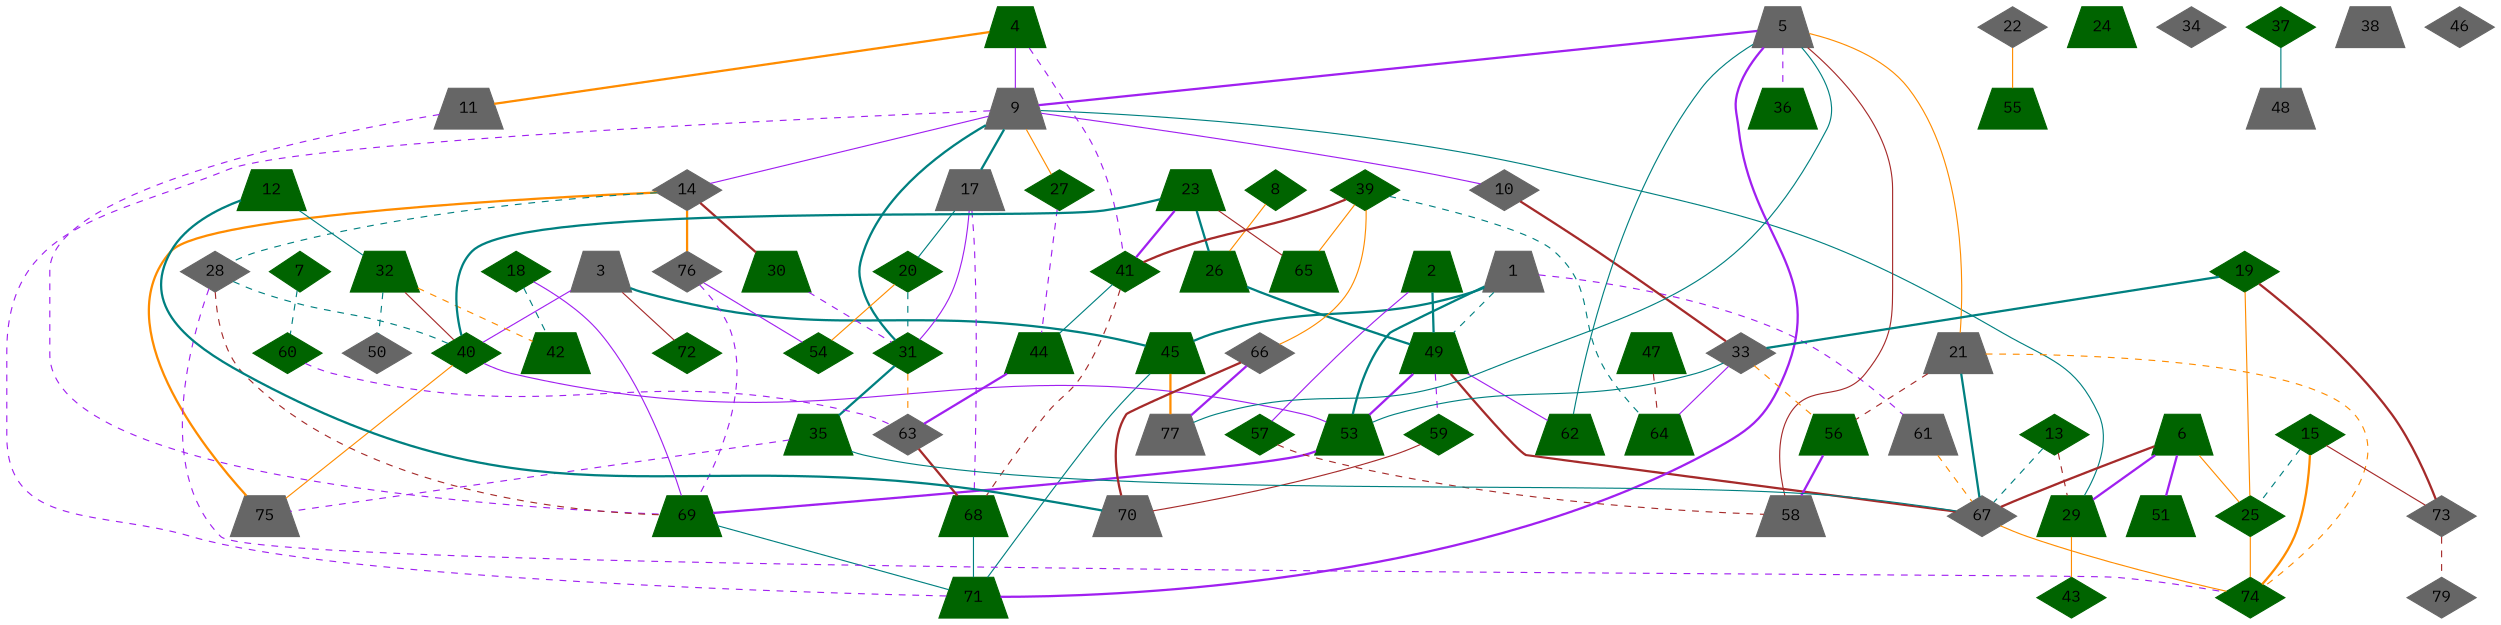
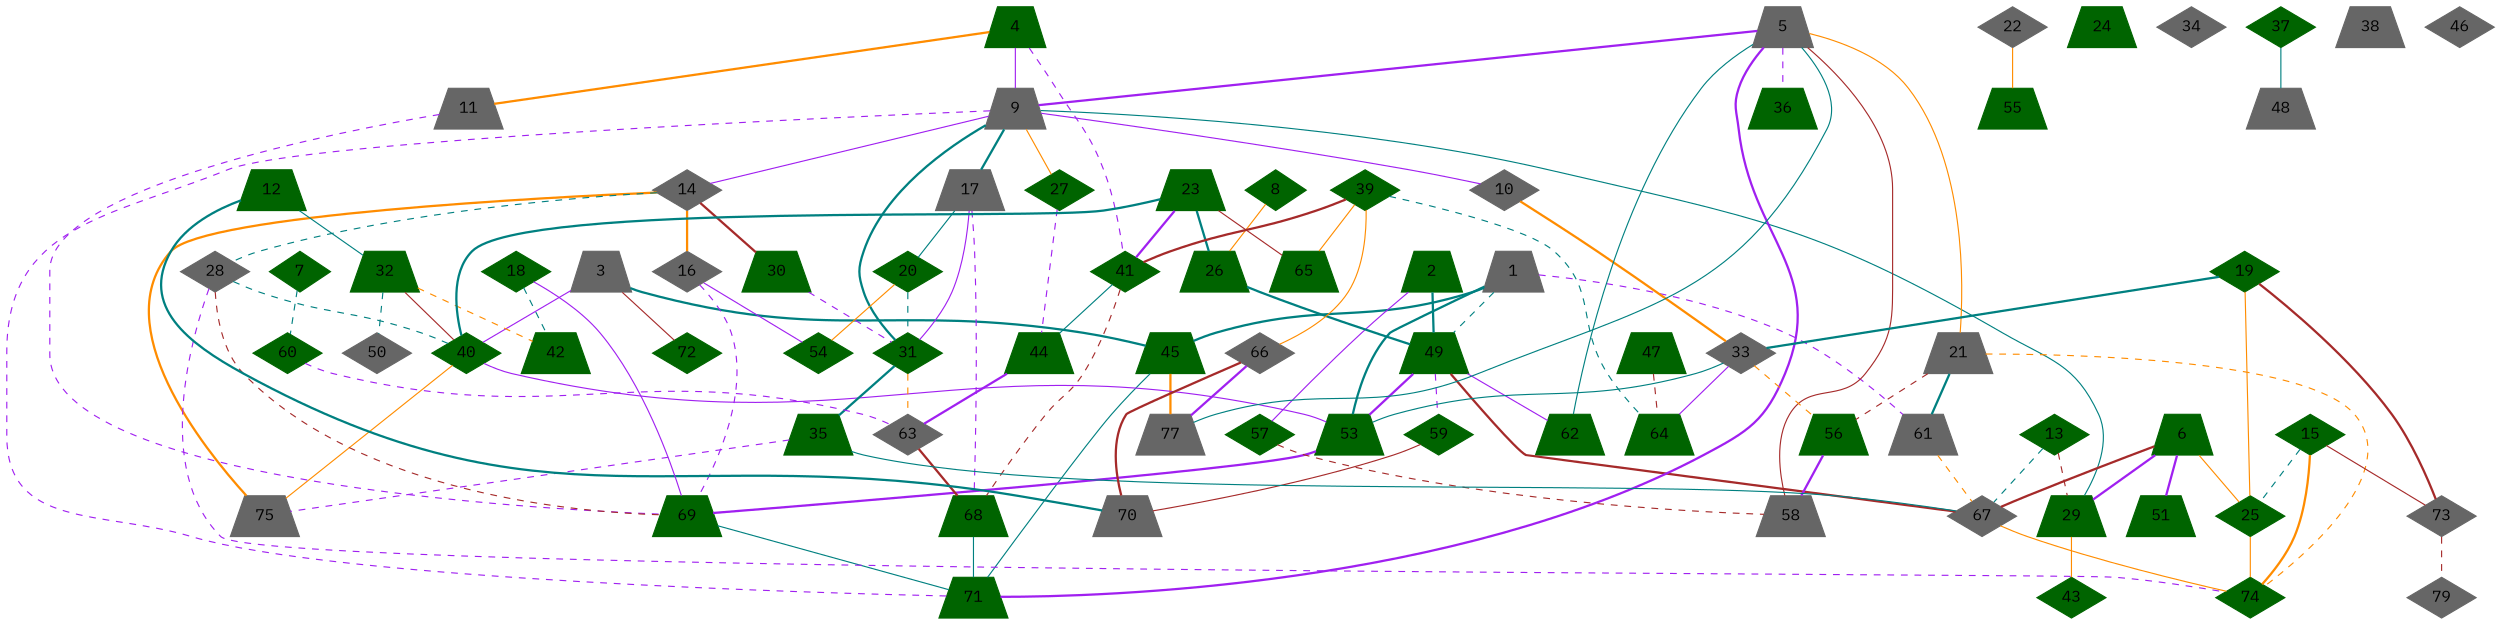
(1624, 270) -> (1624, 270)
(687, 272) -> (687, 272)
(1970, 435) -> (1941, 394)
